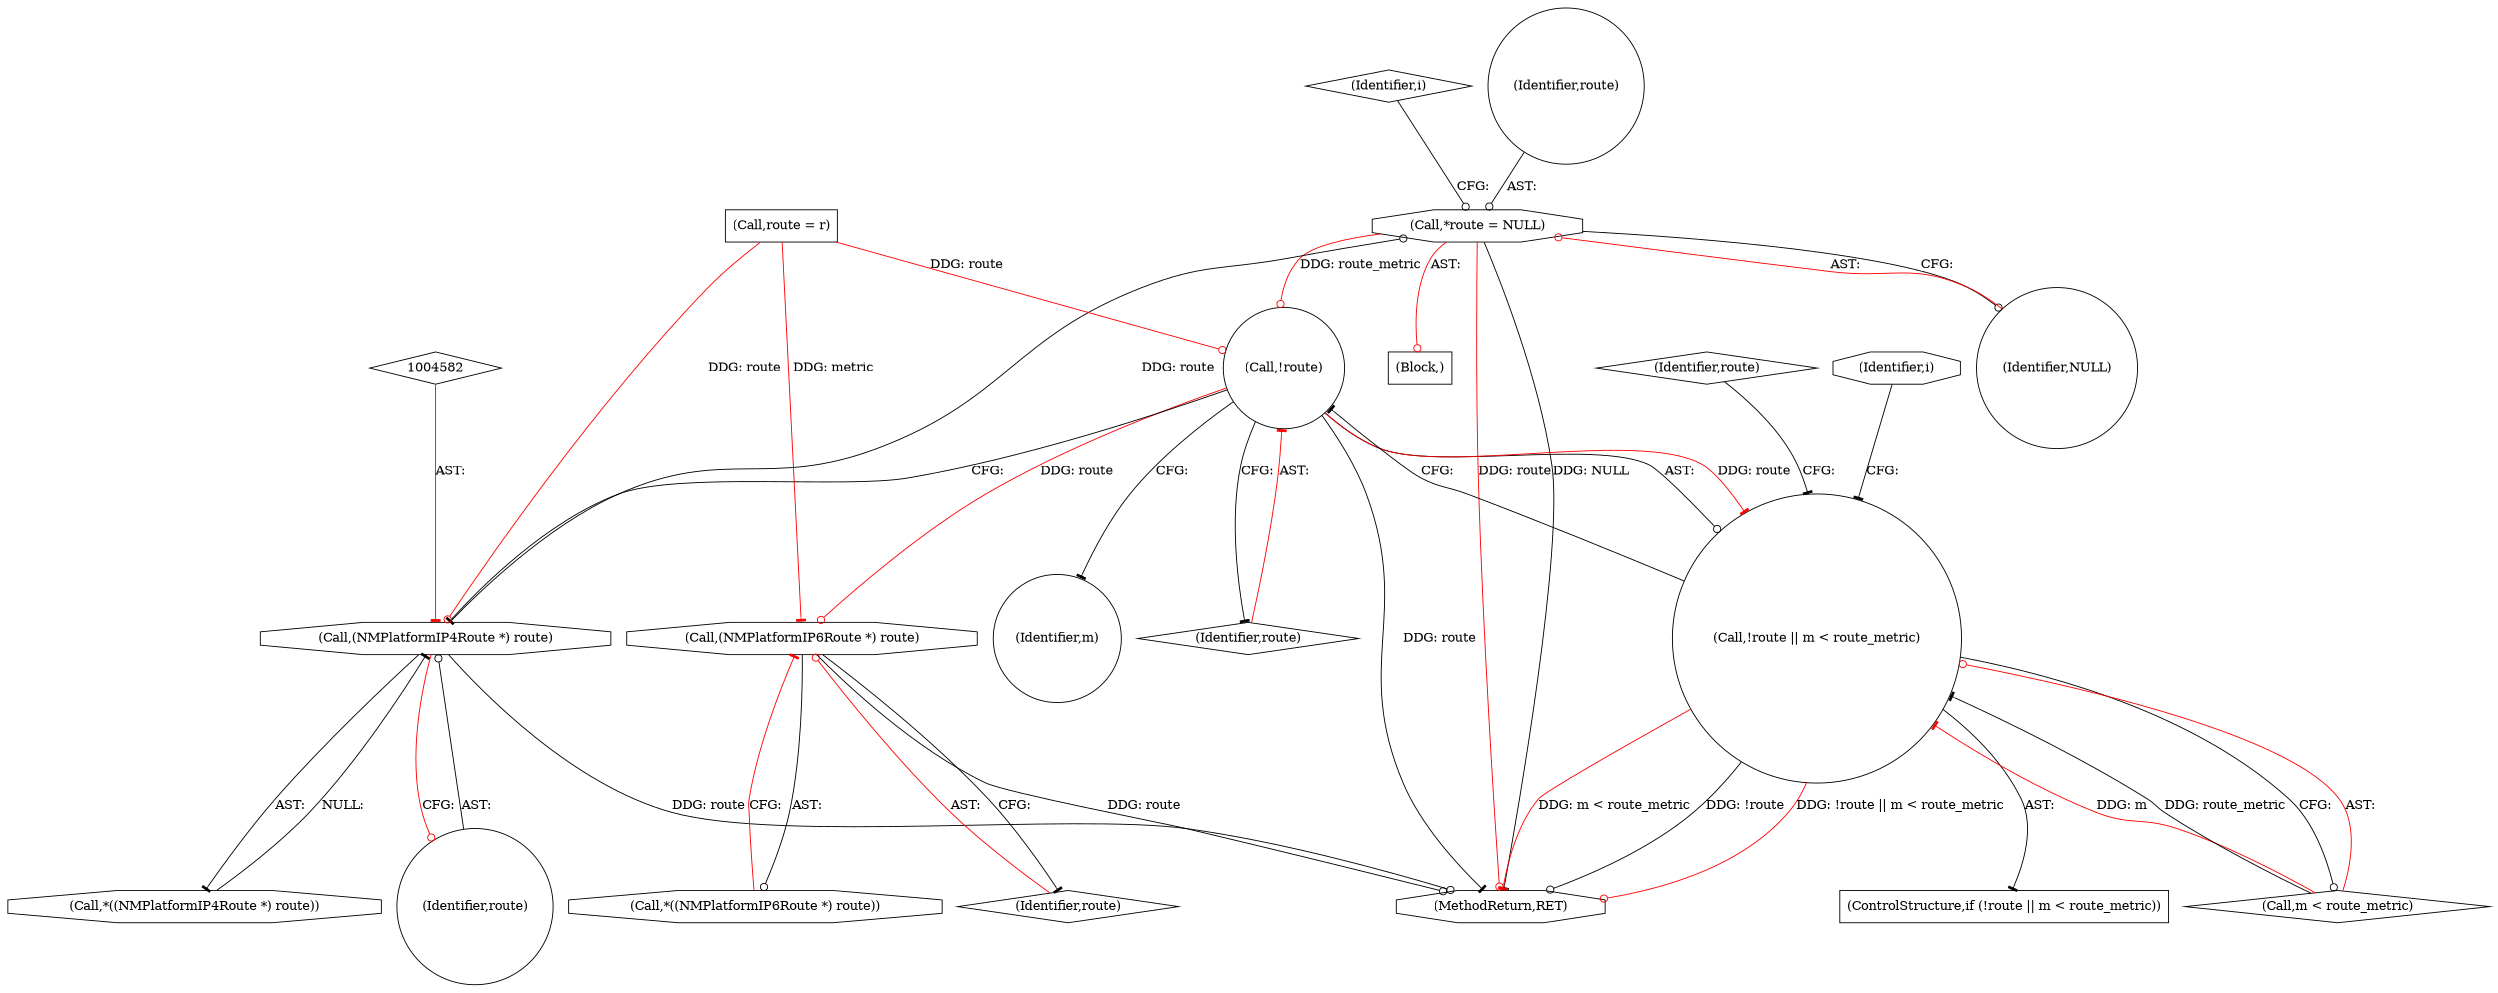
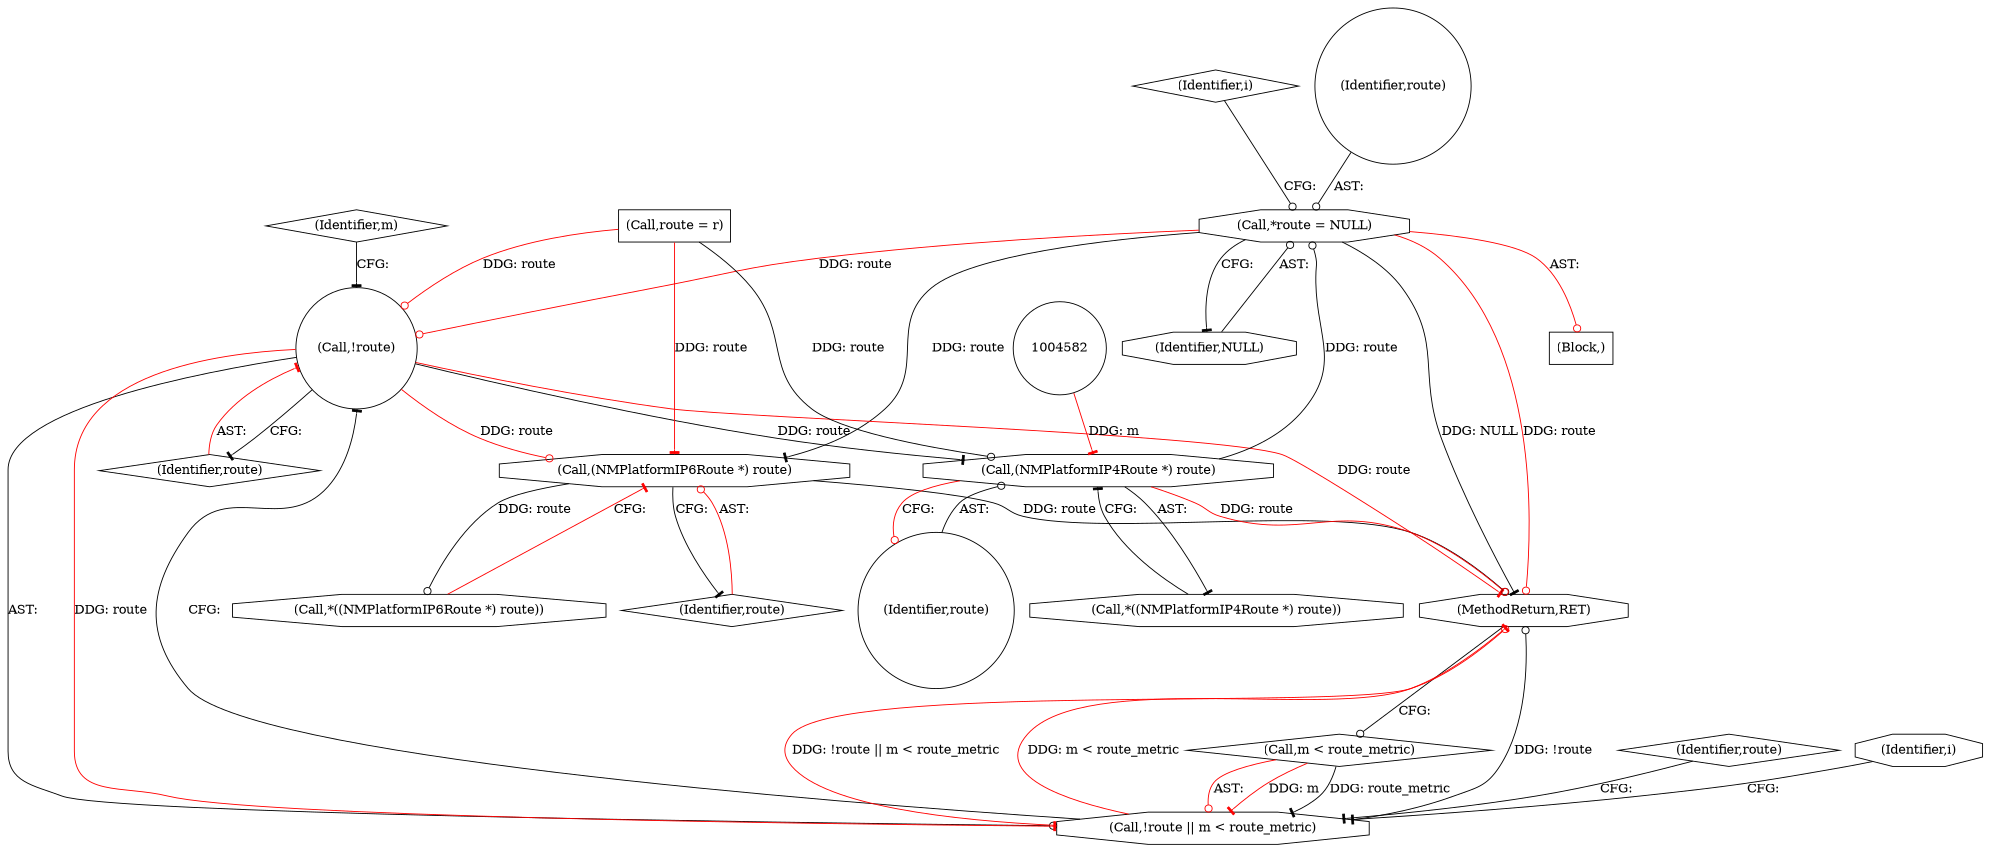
(1794, 249) -> (1211, 277)
(1361, 265) -> (856, 265)
(1786, 266) -> (1255, 290)
none -> (945, 279)
(436, 368) -> (1060, 348)
(833, 368) -> (711, 348)
(2057, 368) -> (1209, 348)
(594, 419) -> (803, 400)
(453, 471) -> (1114, 432)
(990, 471) -> (814, 432)
(1145, 477) -> (357, 262)
(1057, 638) -> (357, 226)
(1817, 638) -> (1213, 828)
(1382, 659) -> (975, 427)
(2178, 726) -> (1412, 695)
(345, 806) -> (1123, 510)
(809, 806) -> (535, 510)
(924, 826) -> (1332, 522)
(2004, 907) -> none
